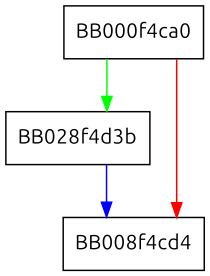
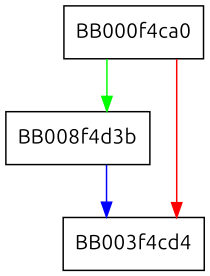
(78, 138) -> (78, 138)
(134, 244) -> (134, 244)
